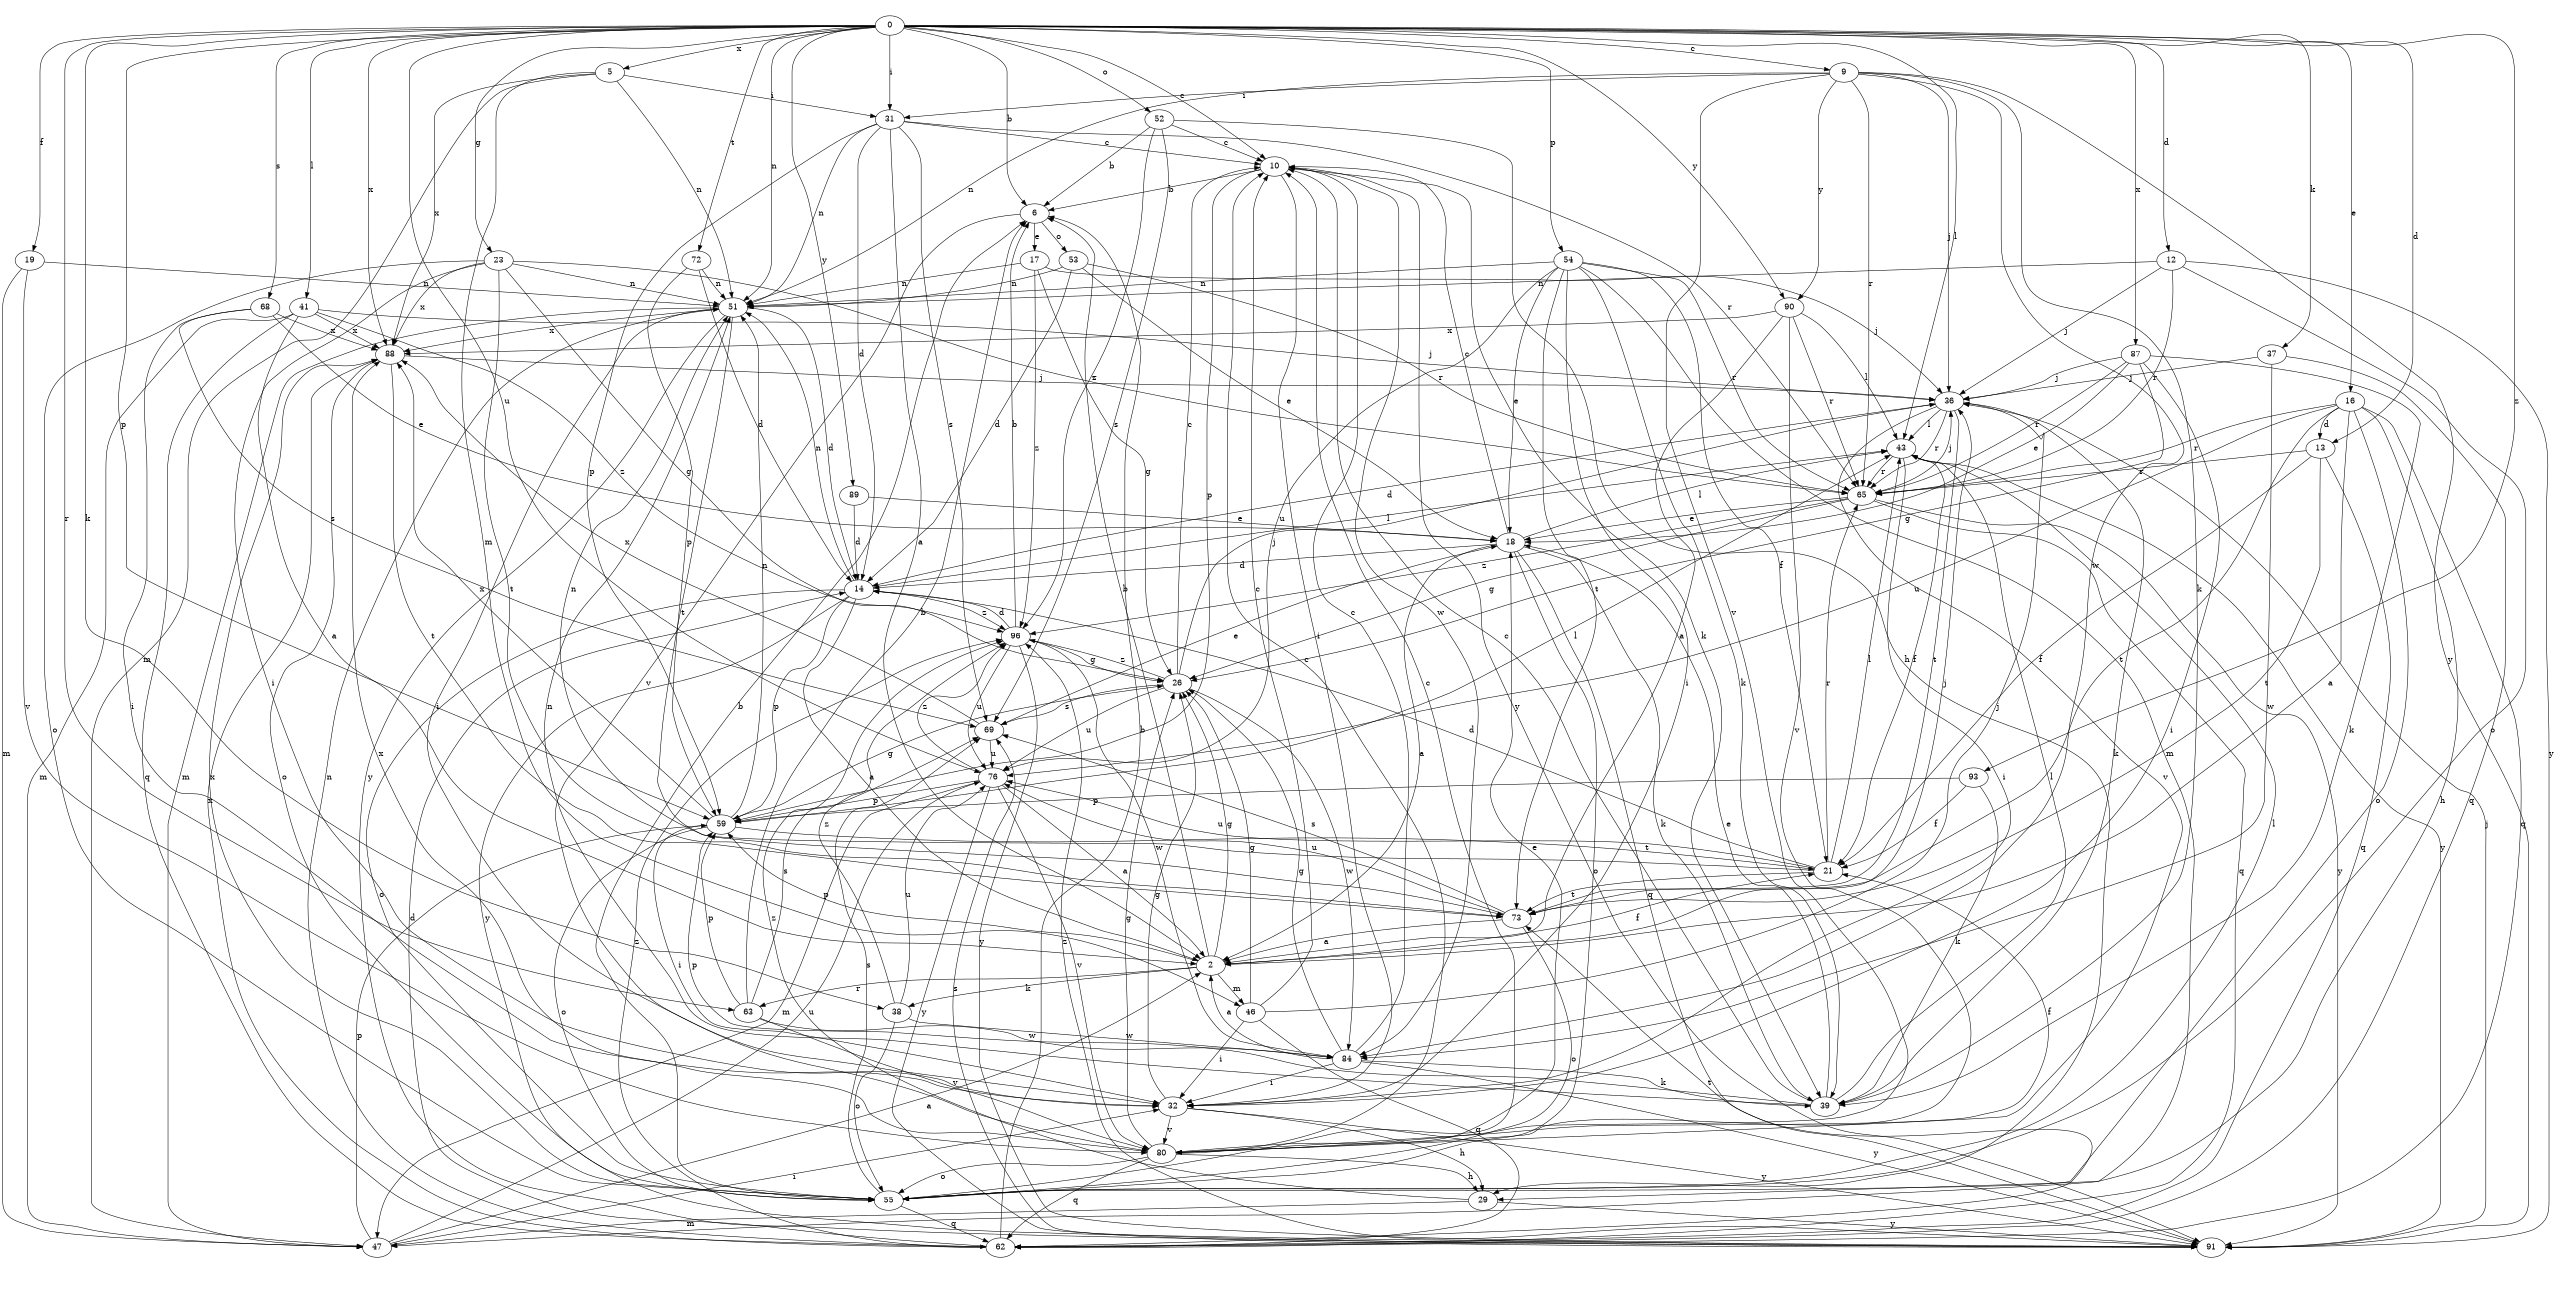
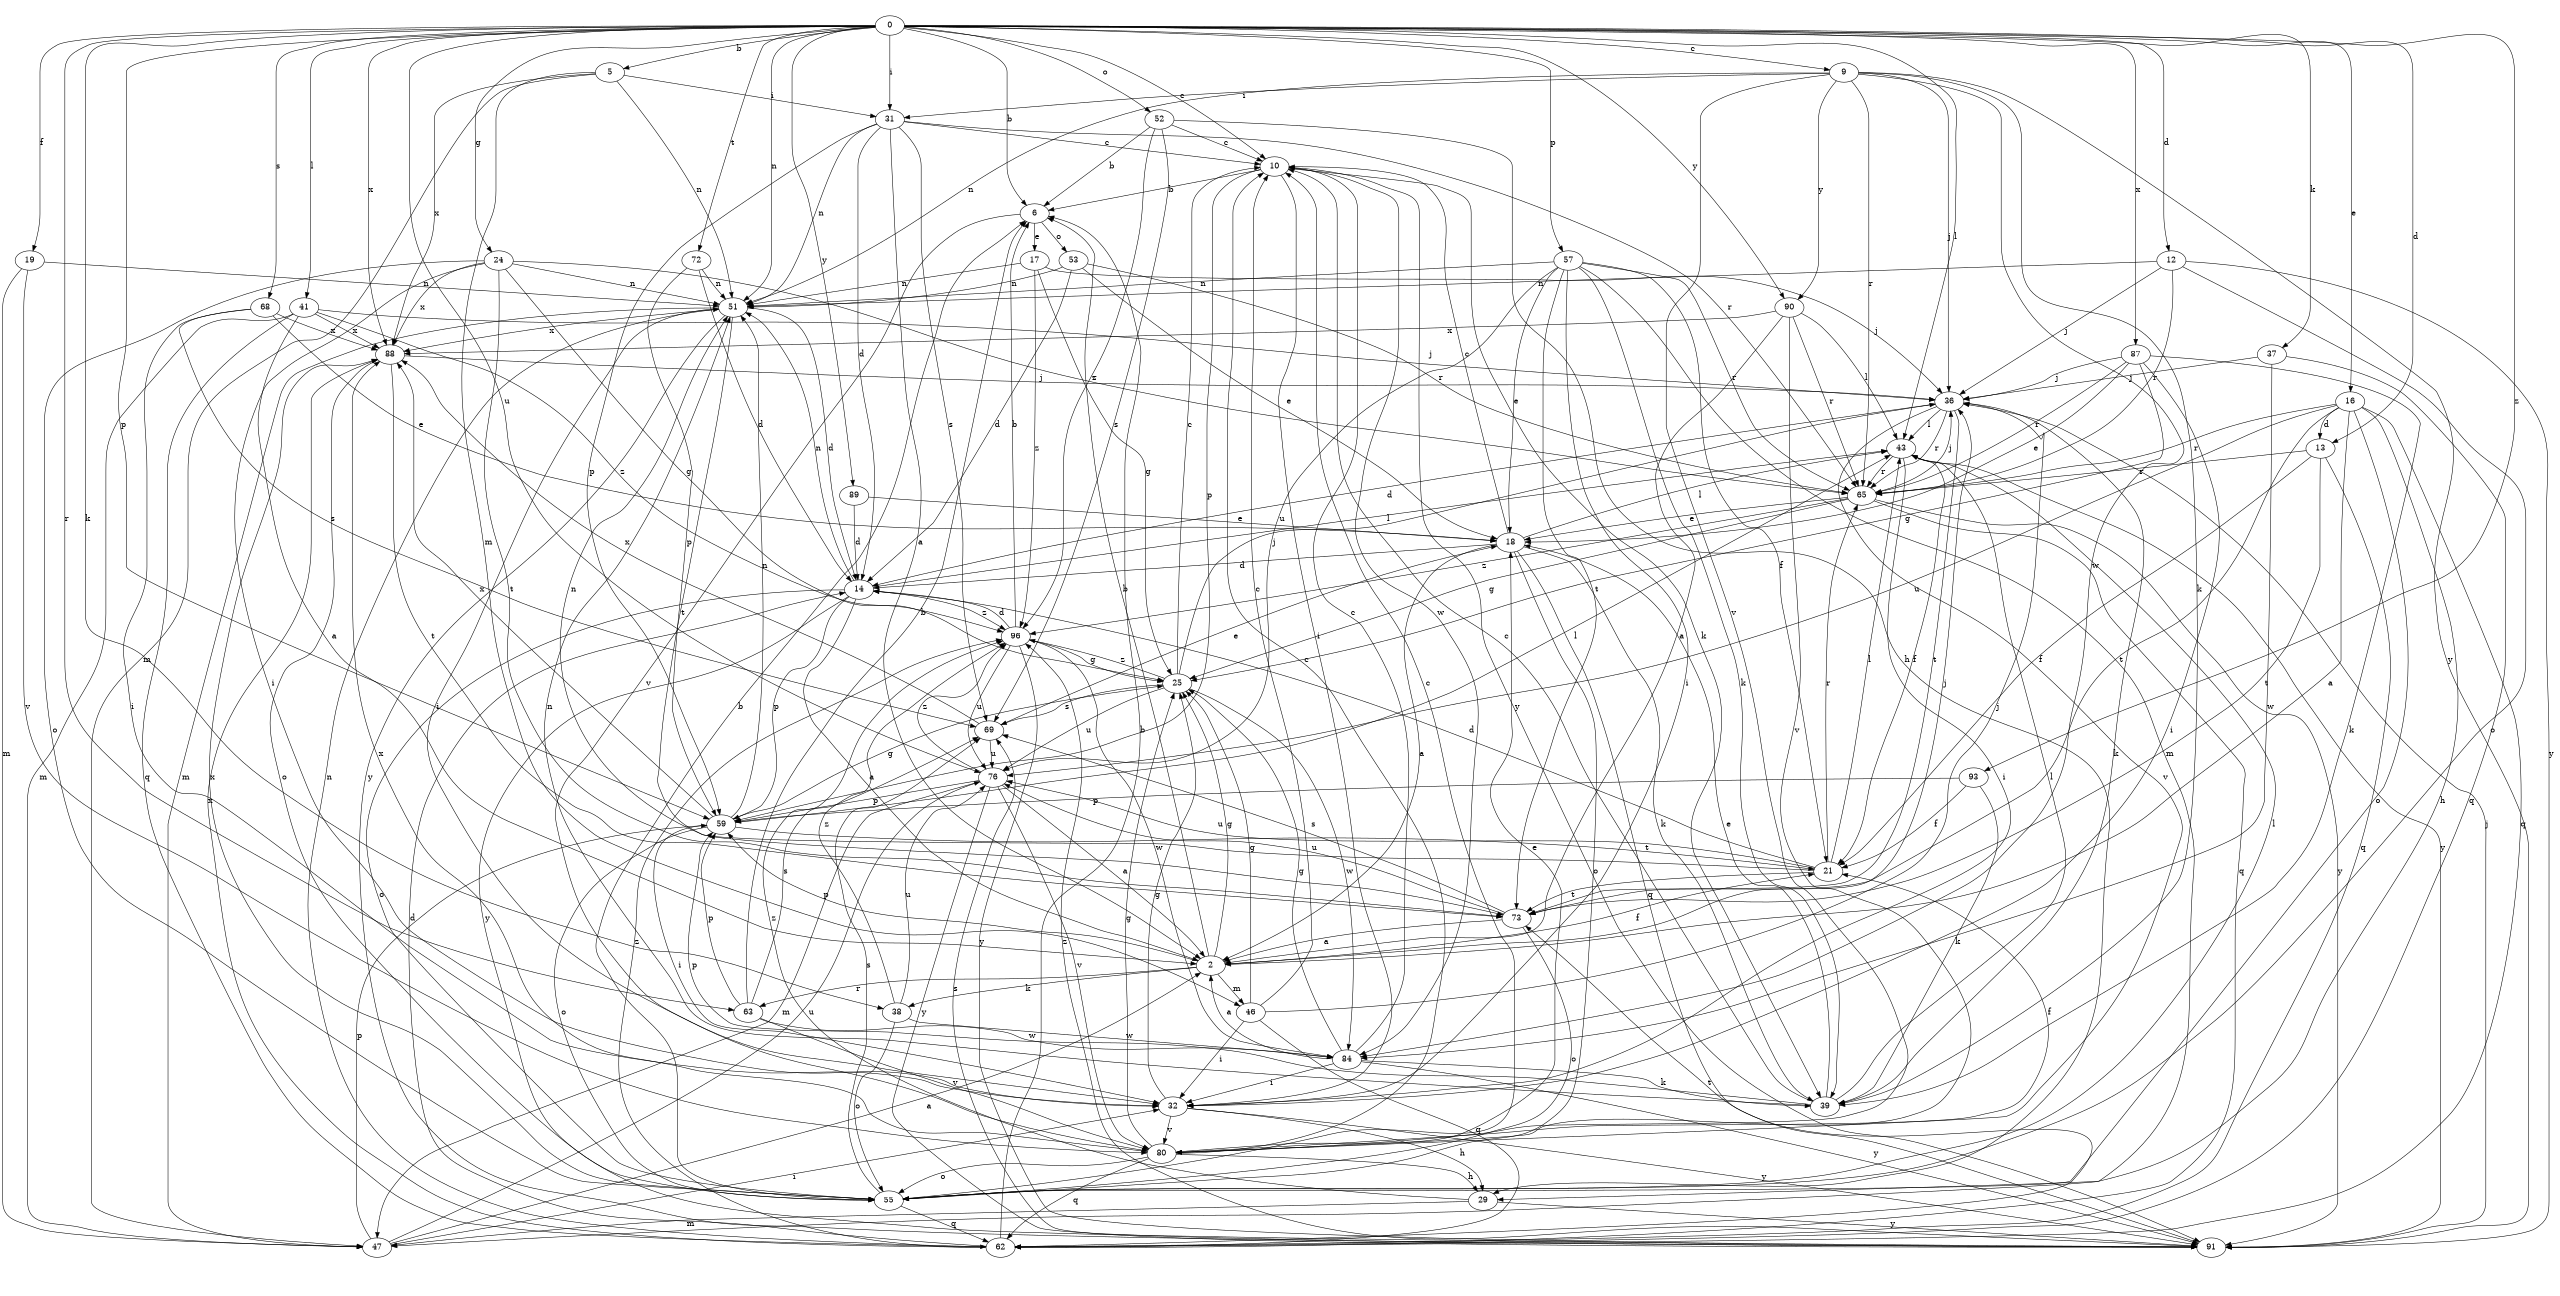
(739, 49) -> (739, 49)
(499, 261) -> (499, 261)
(1568, 261) -> (1568, 261)
(1177, 684) -> (1177, 684)
